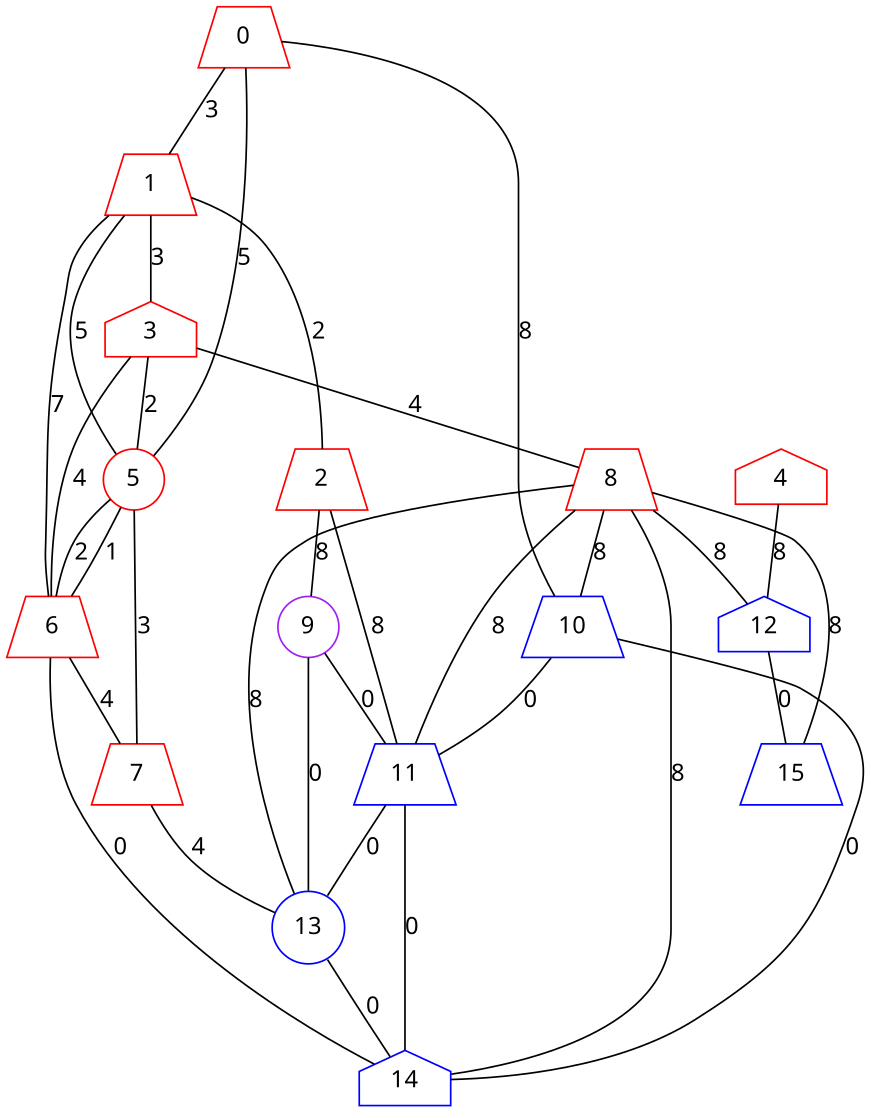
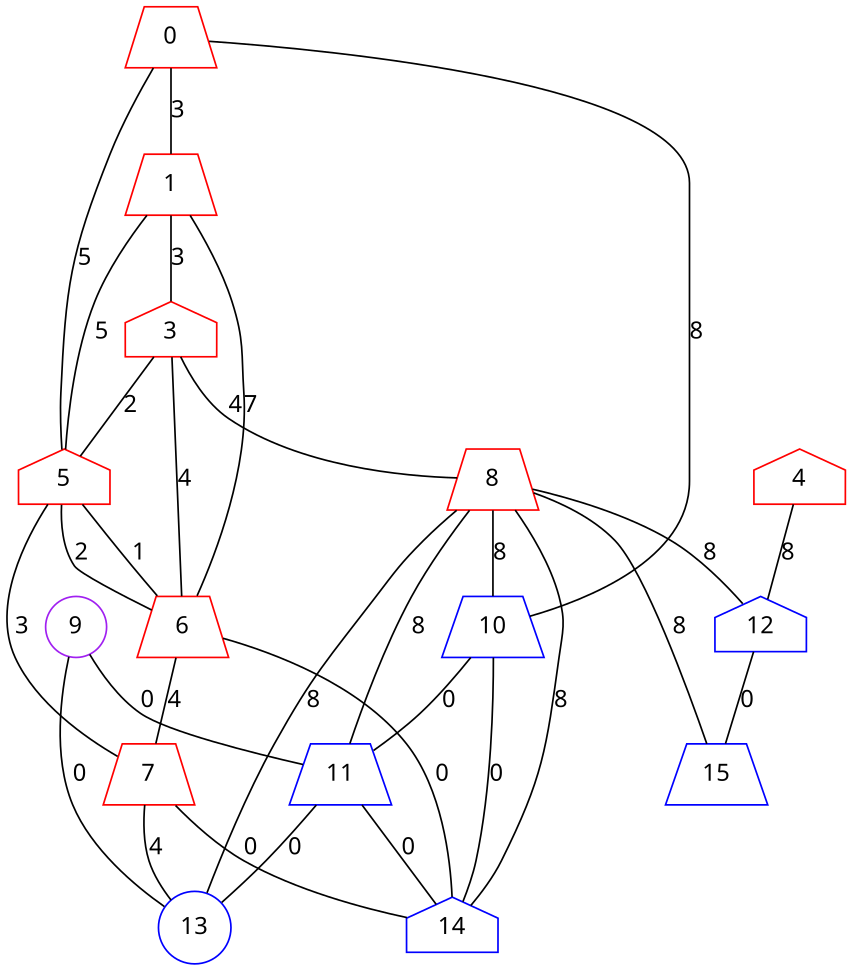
(134, 480) -> (64, 480)
(322, 480) -> none
(359, 1008) -> (282, 879)
